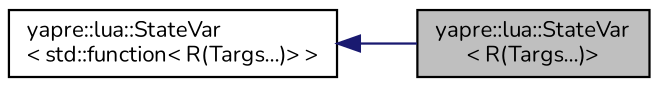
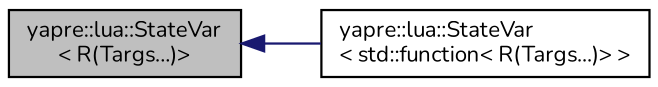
(389, 44) -> (293, 44)
